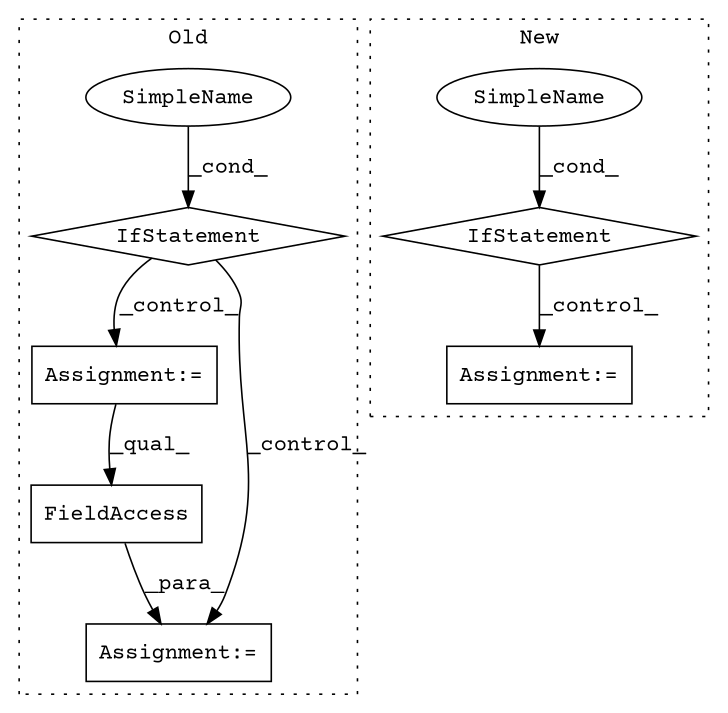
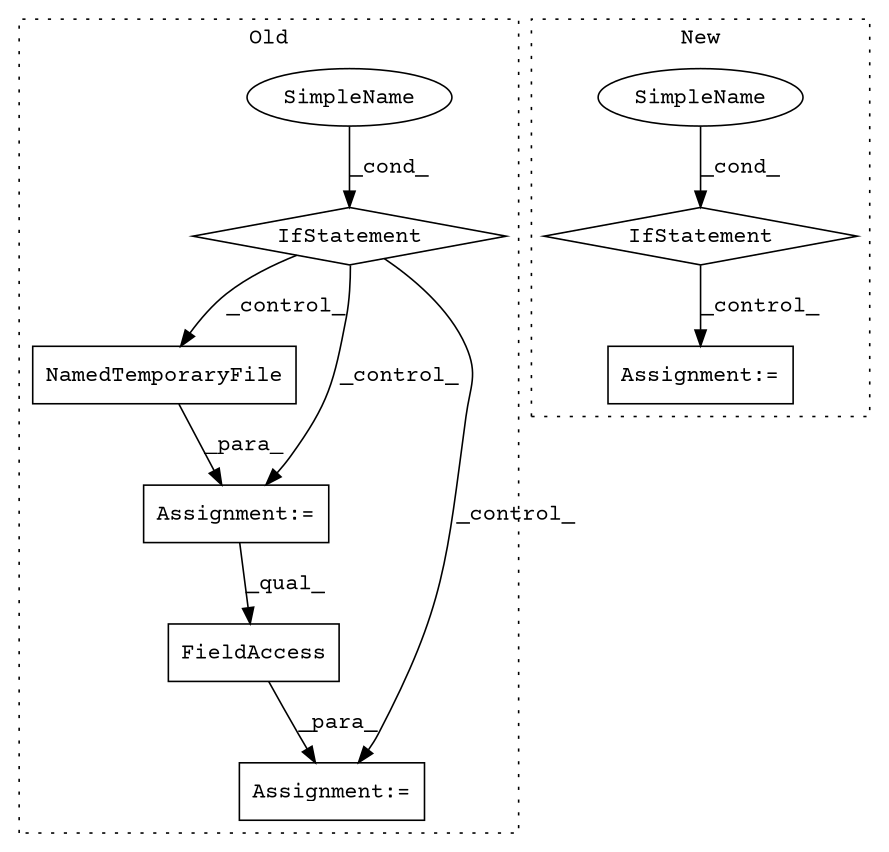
none -> (164, 375)
